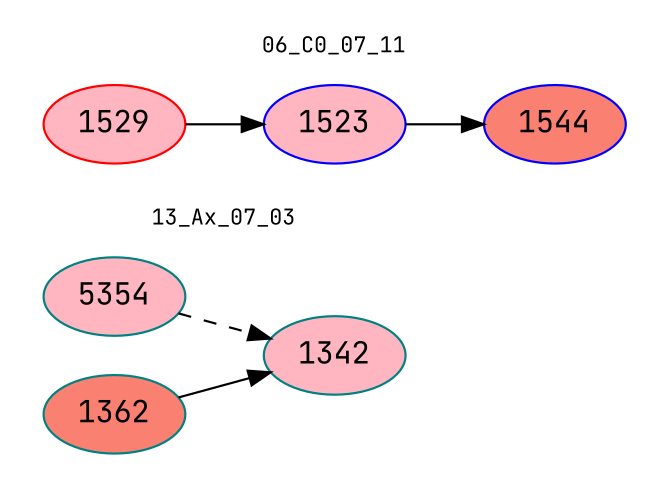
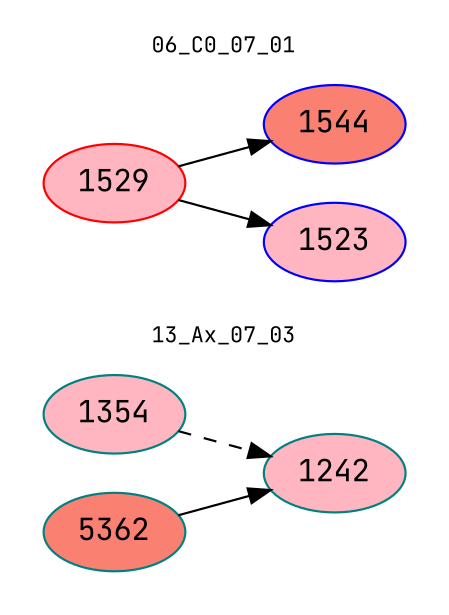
(335, 47) -> (225, 47)
(434, 124) -> (214, 157)
(114, 297) -> (114, 414)
(335, 355) -> (335, 473)
(114, 414) -> (114, 532)
